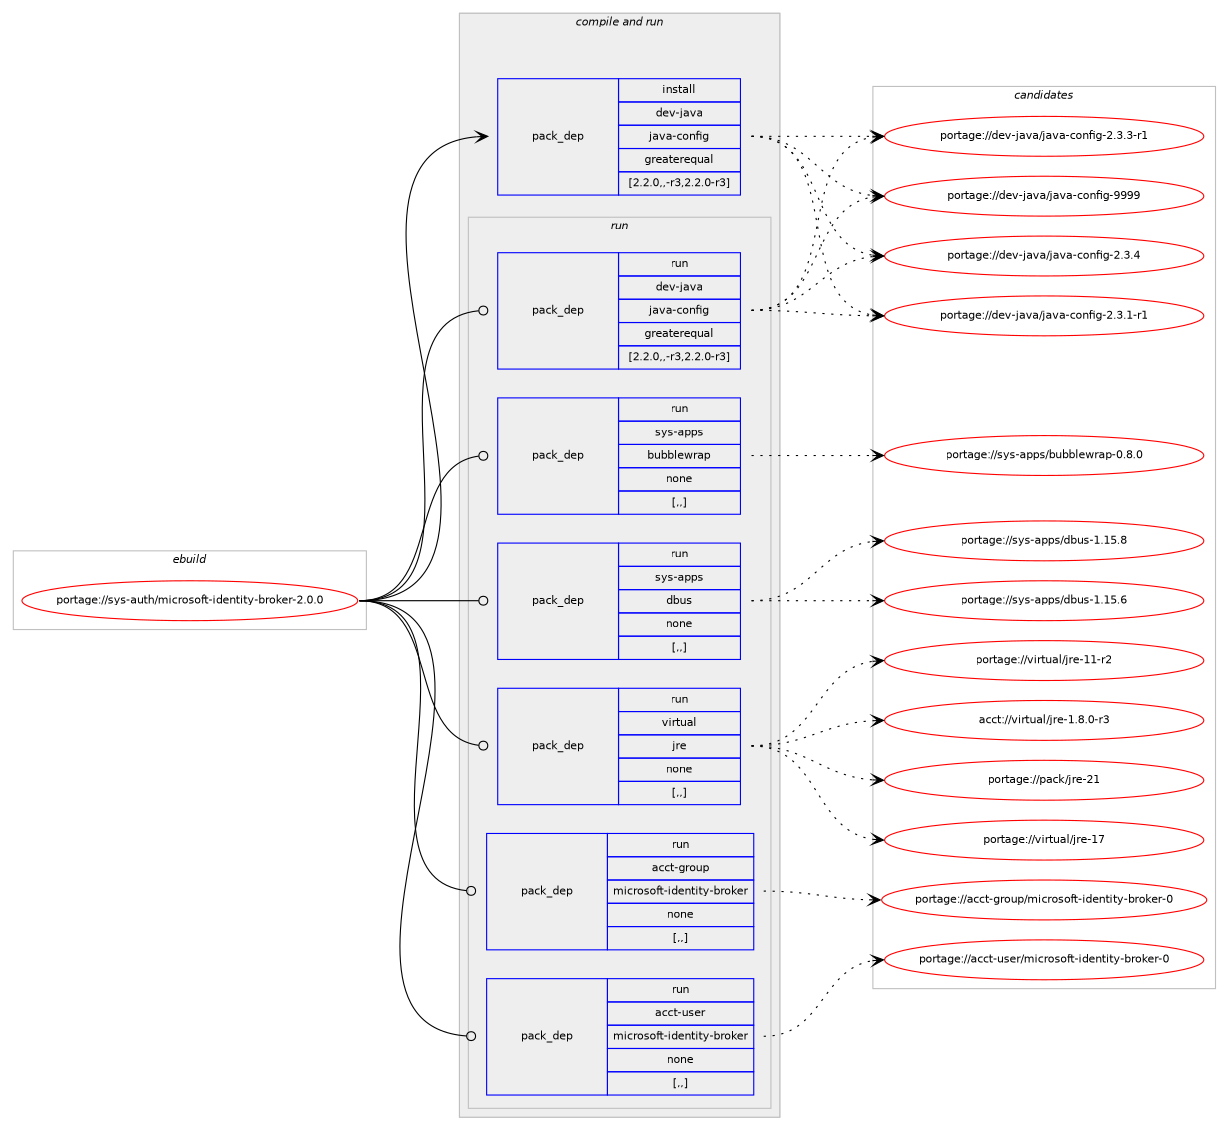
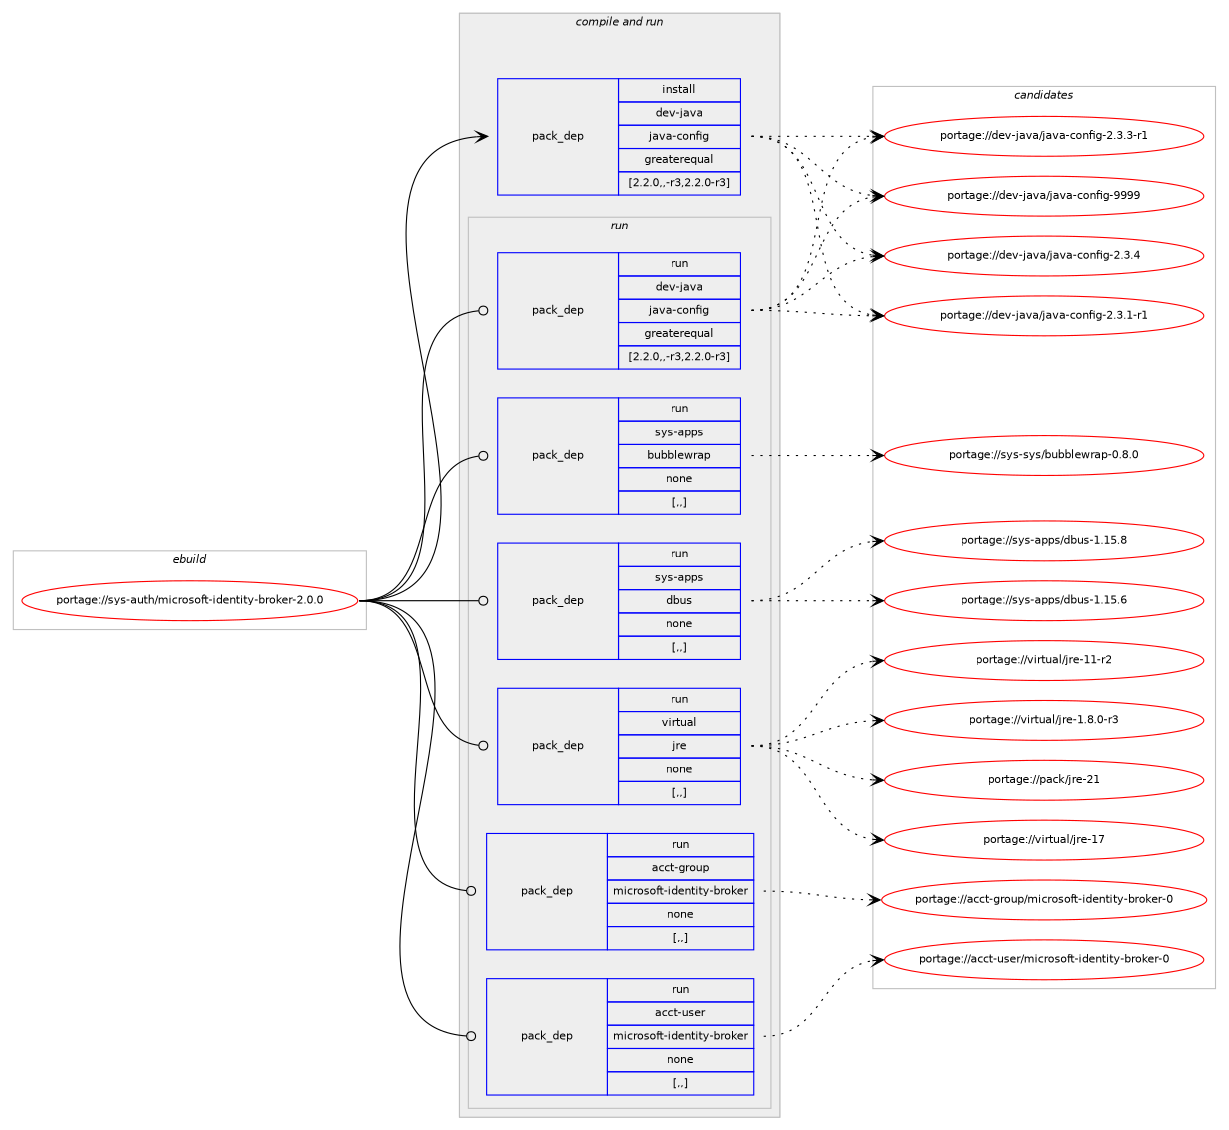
(1044, 456) -> (1044, 456)
(1044, 720) -> (1044, 720)
